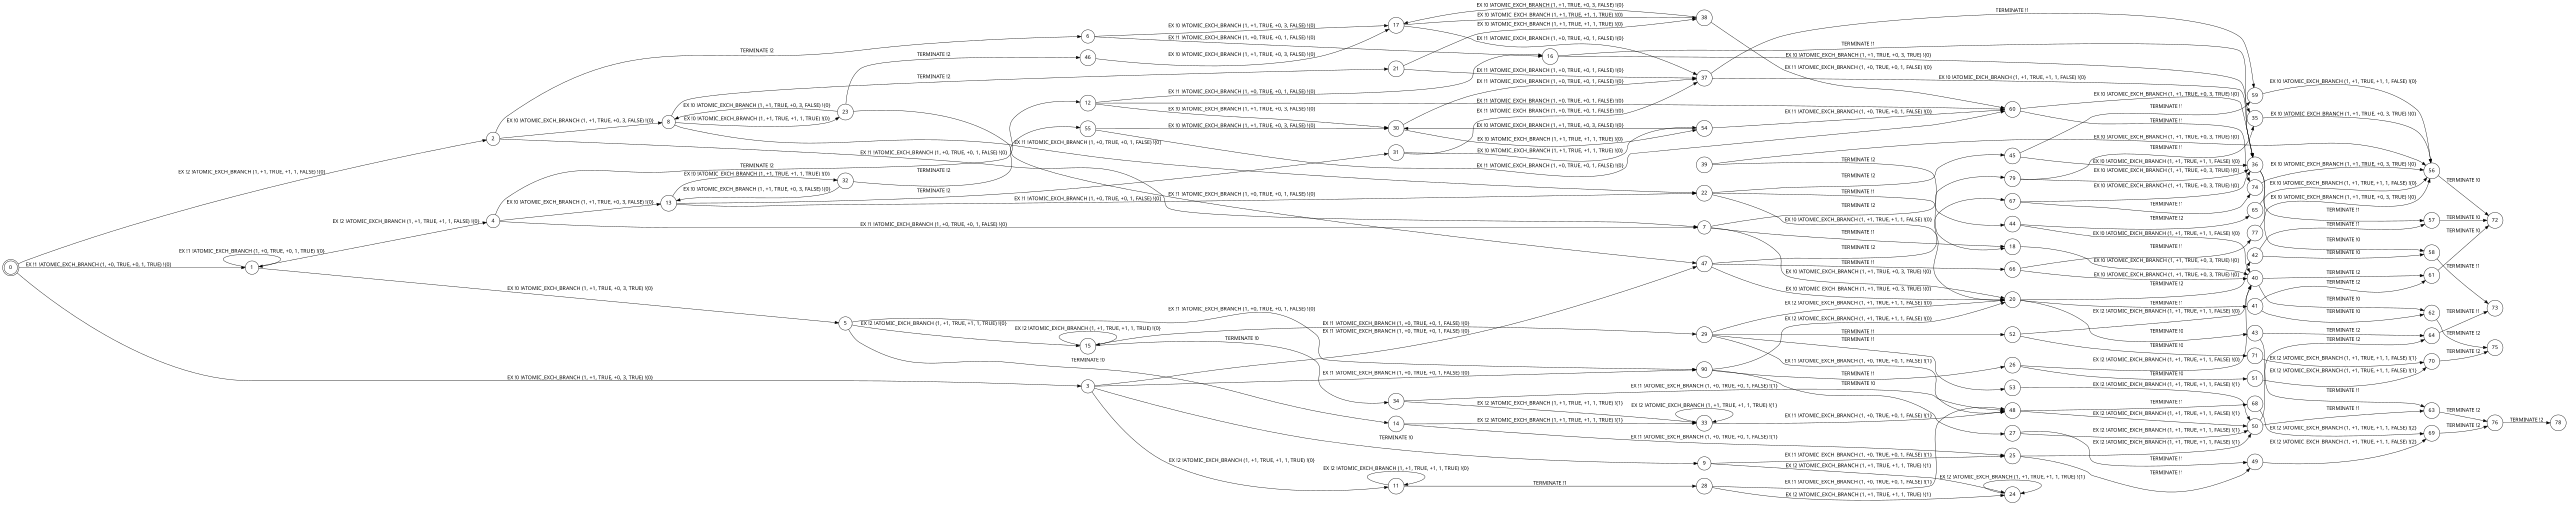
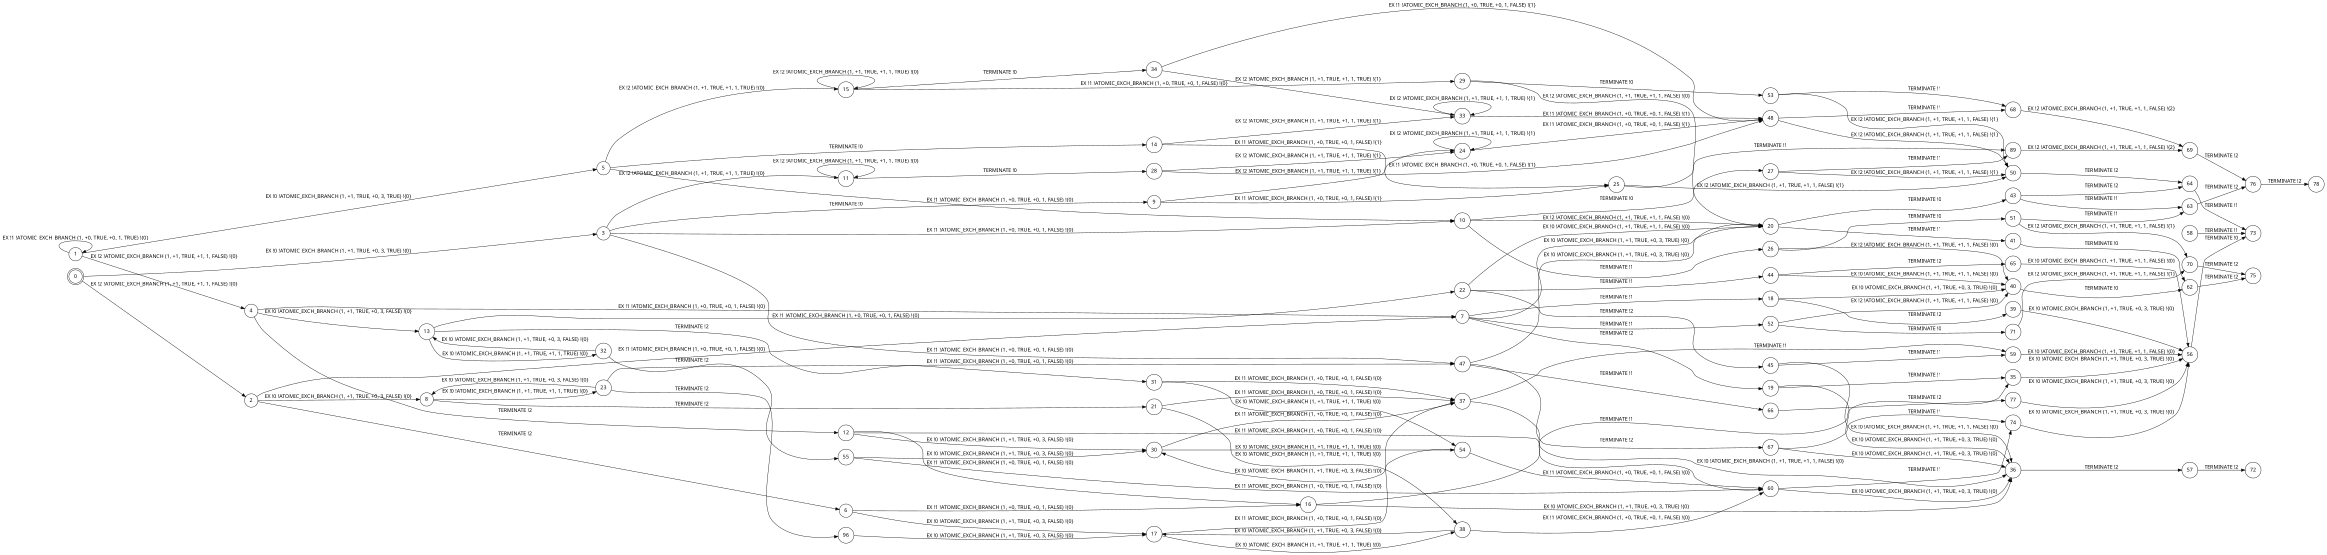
(1088, 58) -> (846, 535)
none -> (1891, 92)
(1888, 165) -> (1889, 323)
(1182, 166) -> none
(2013, 179) -> (1771, 388)
(2462, 194) -> (2201, 282)
(2343, 210) -> (2101, 467)
(2463, 218) -> (2221, 467)
(2167, 247) -> (1925, 398)
(2308, 249) -> none
(2255, 256) -> none
(130, 268) -> none
(2432, 275) -> none
(2132, 279) -> none
(1856, 335) -> (1614, 329)
(1858, 340) -> (1616, 82)
(1867, 366) -> (1615, 135)
(1704, 370) -> (1462, 221)
(2341, 416) -> (2101, 222)
(2255, 462) -> (2013, 150)
(1550, 483) -> (1000, 171)
